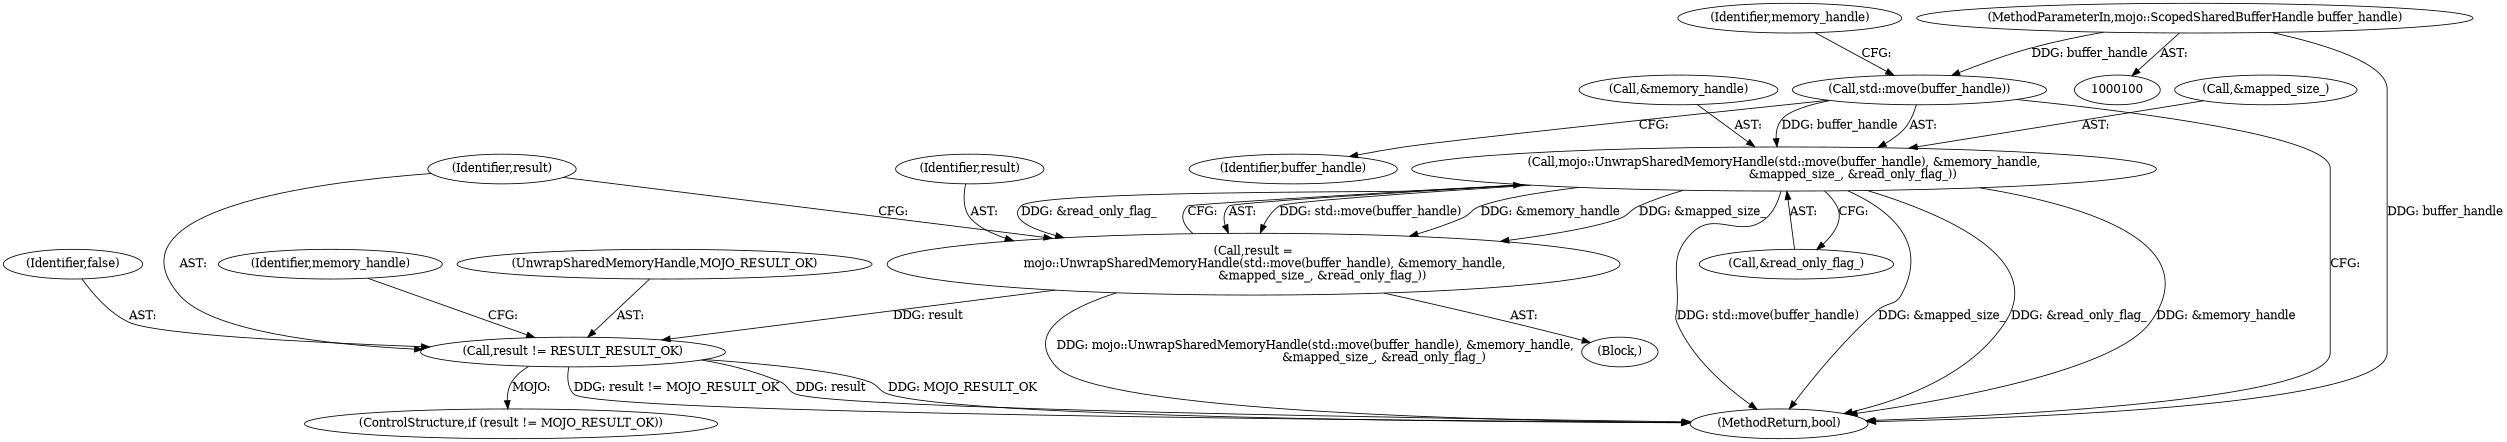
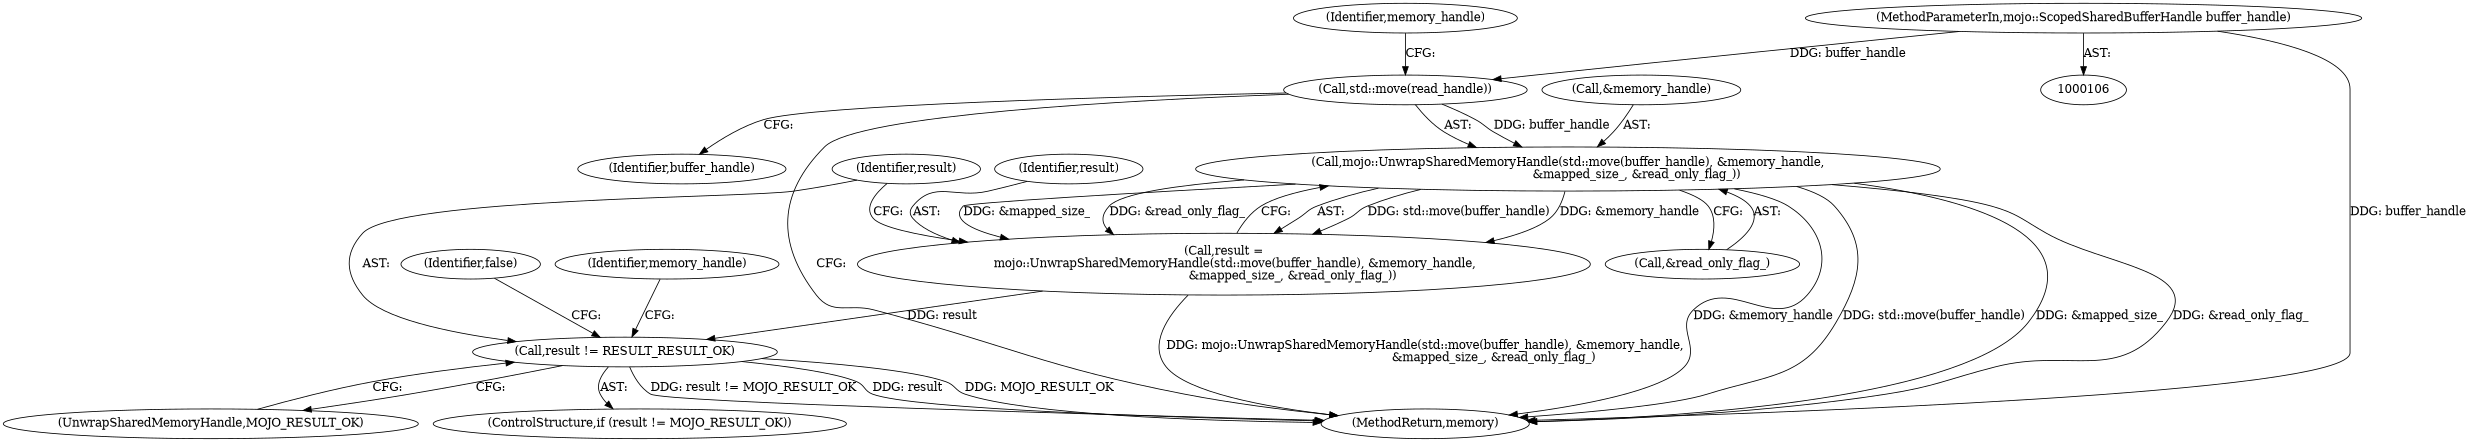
(1919, 90) -> (1405, 90)
(2117, 90) -> (2084, 90)
(2266, 90) -> none
(145, 316) -> (588, 316)
(632, 316) -> (389, 388)
(1620, 352) -> none
(533, 388) -> (616, 388)
none -> (437, 389)
(1779, 424) -> (1425, 424)
